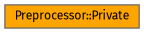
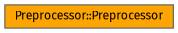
(72, 16) -> (89, 16)
